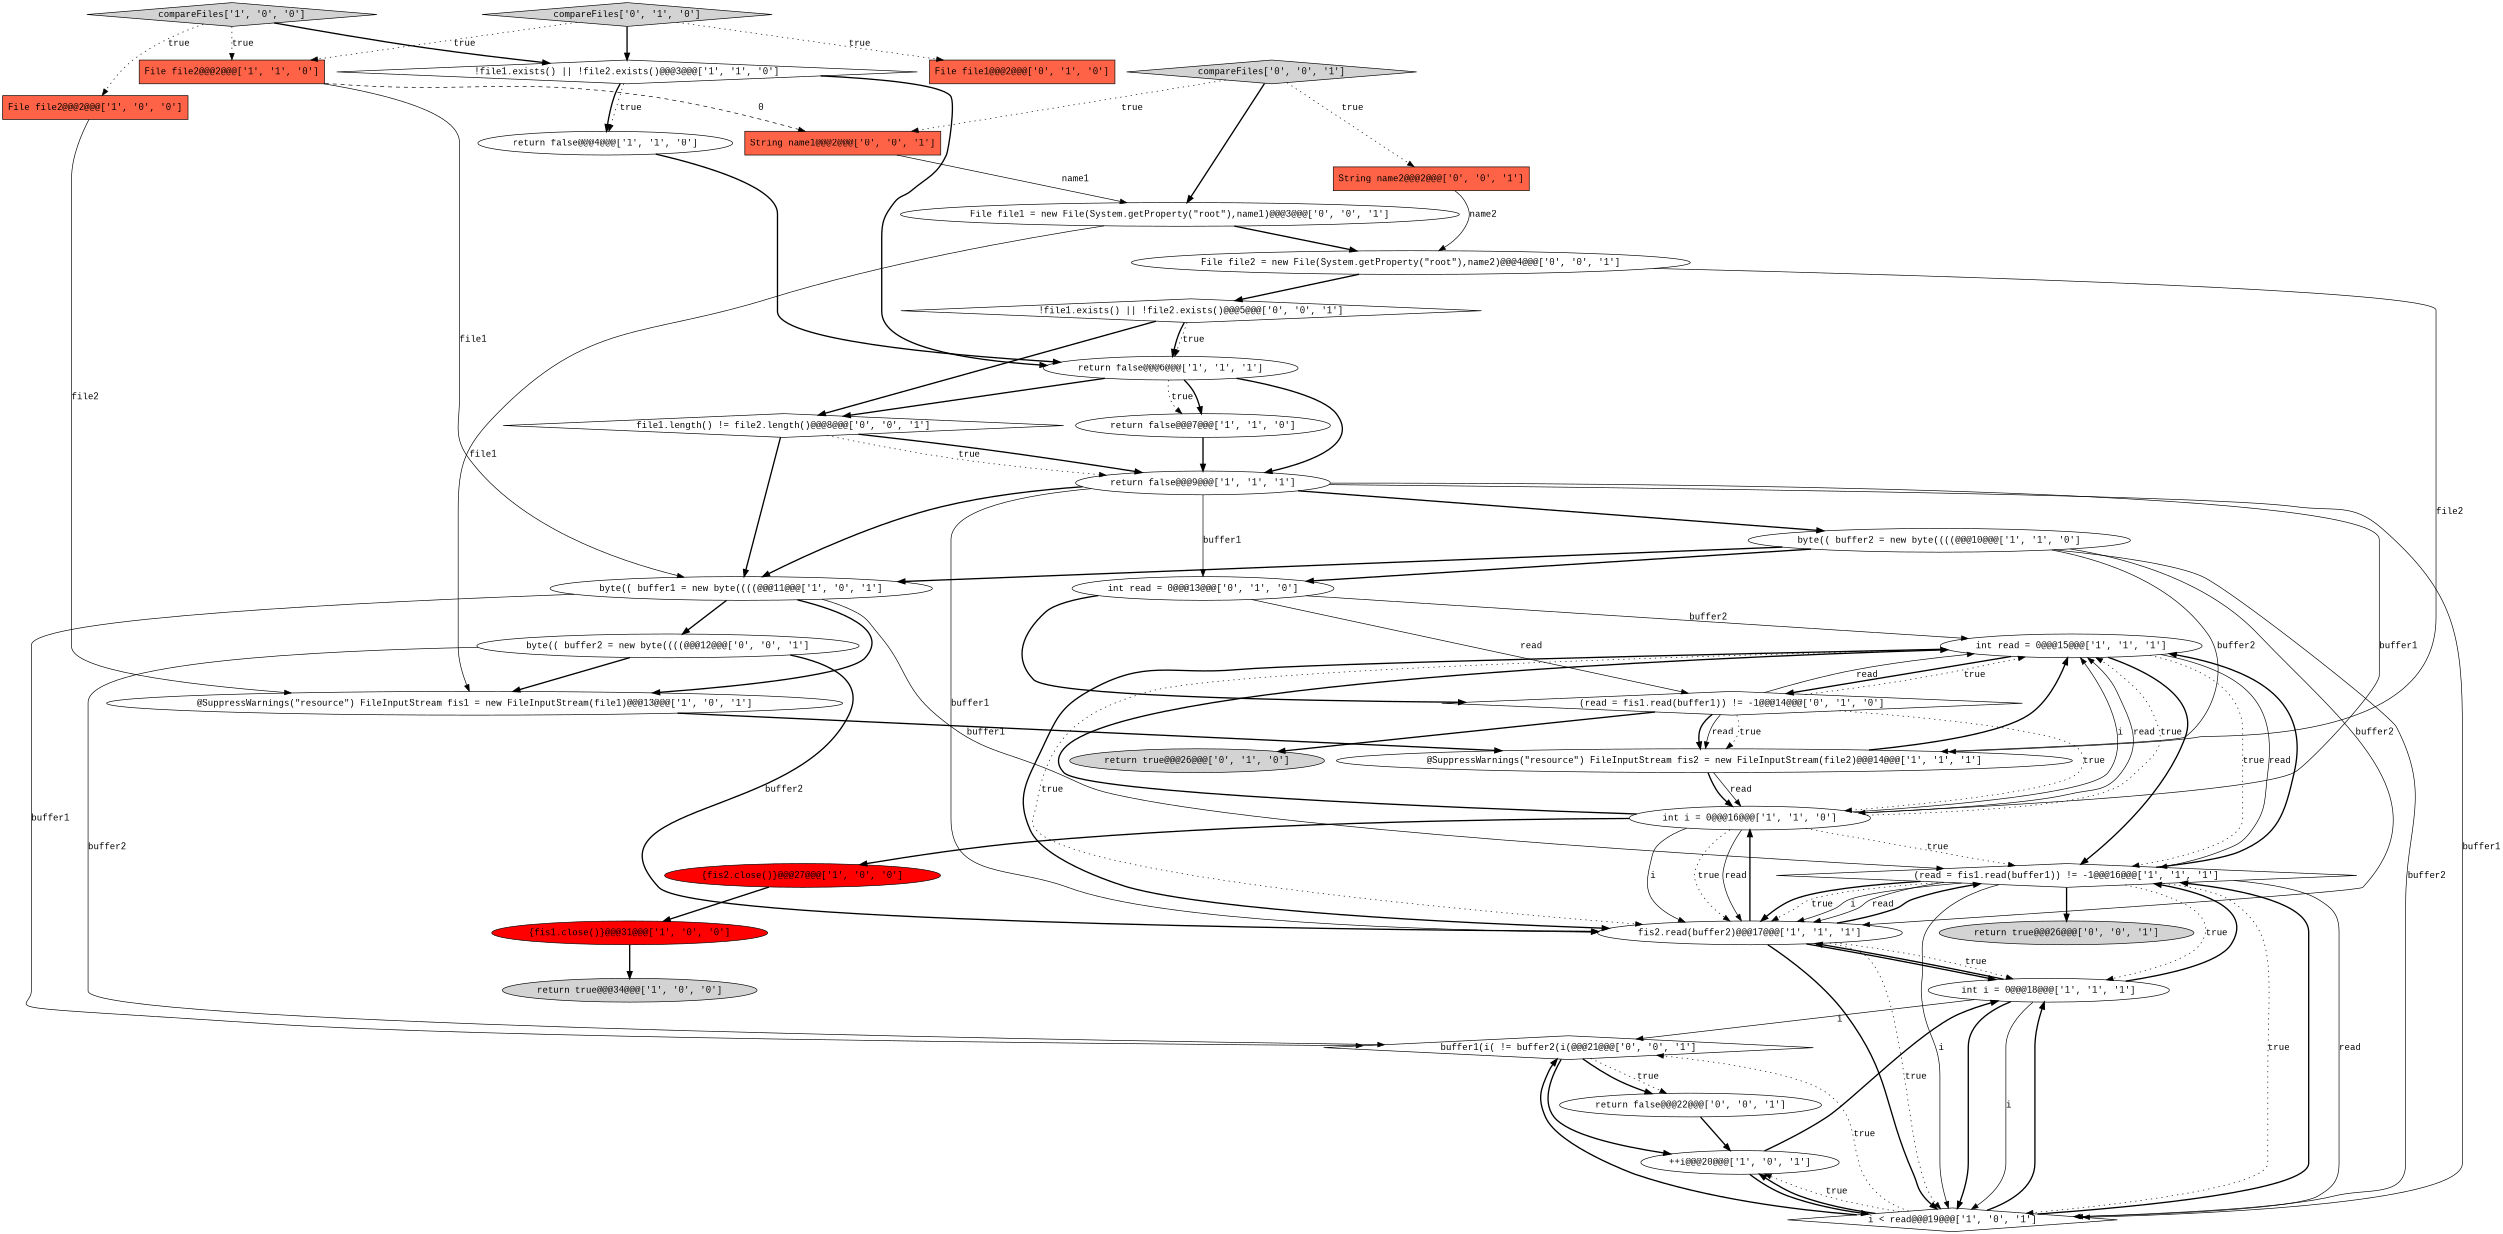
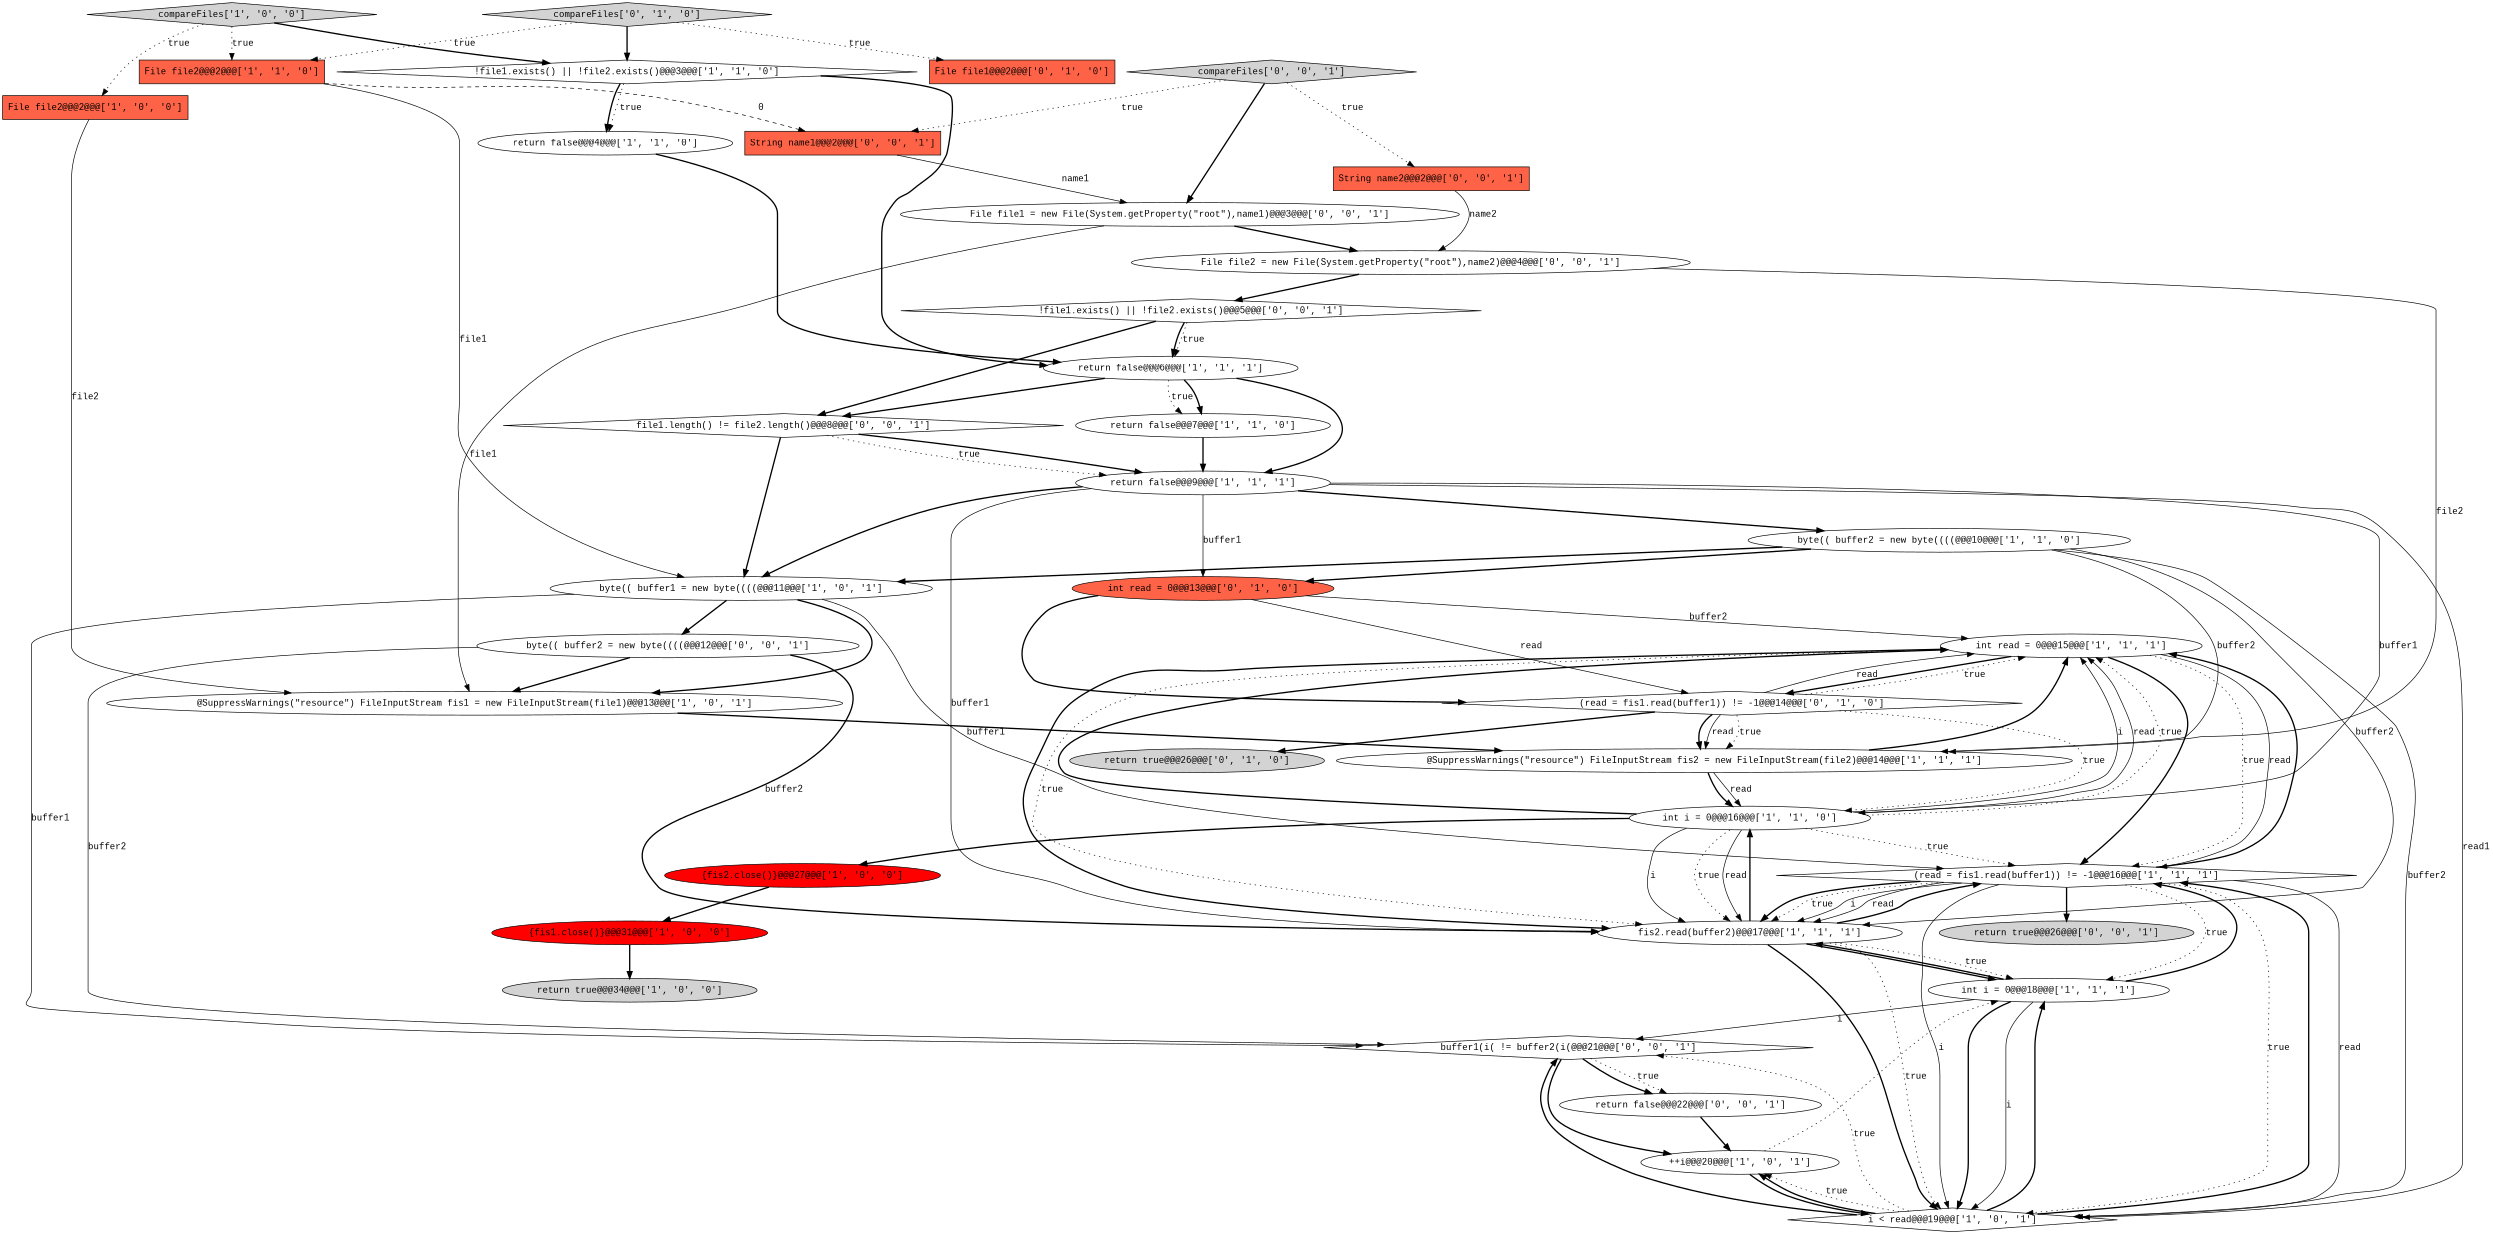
(1203, 588) -> (1203, 588)
(2482, 847) -> (2476, 847)
(1872, 1079) -> (1872, 1079)
